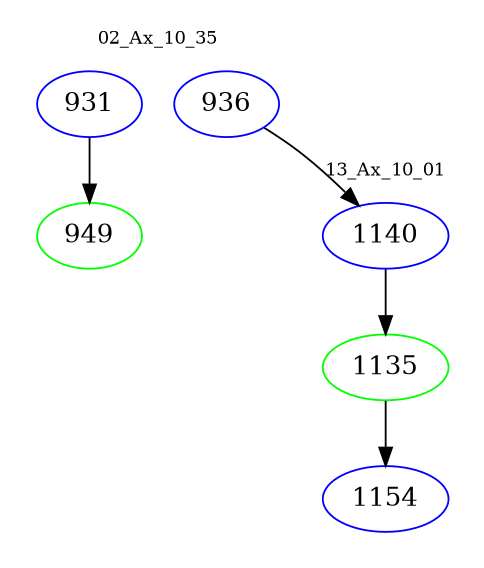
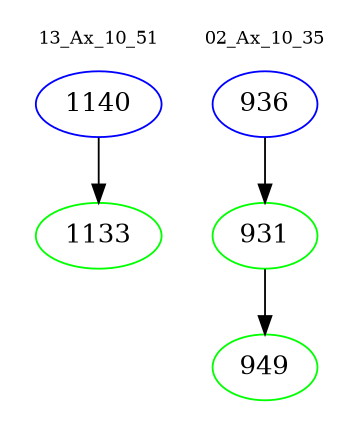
(90, 104) -> (265, 236)
(320, 169) -> (265, 161)
(386, 171) -> (99, 39)
(386, 367) -> (99, 236)
(386, 499) -> none
